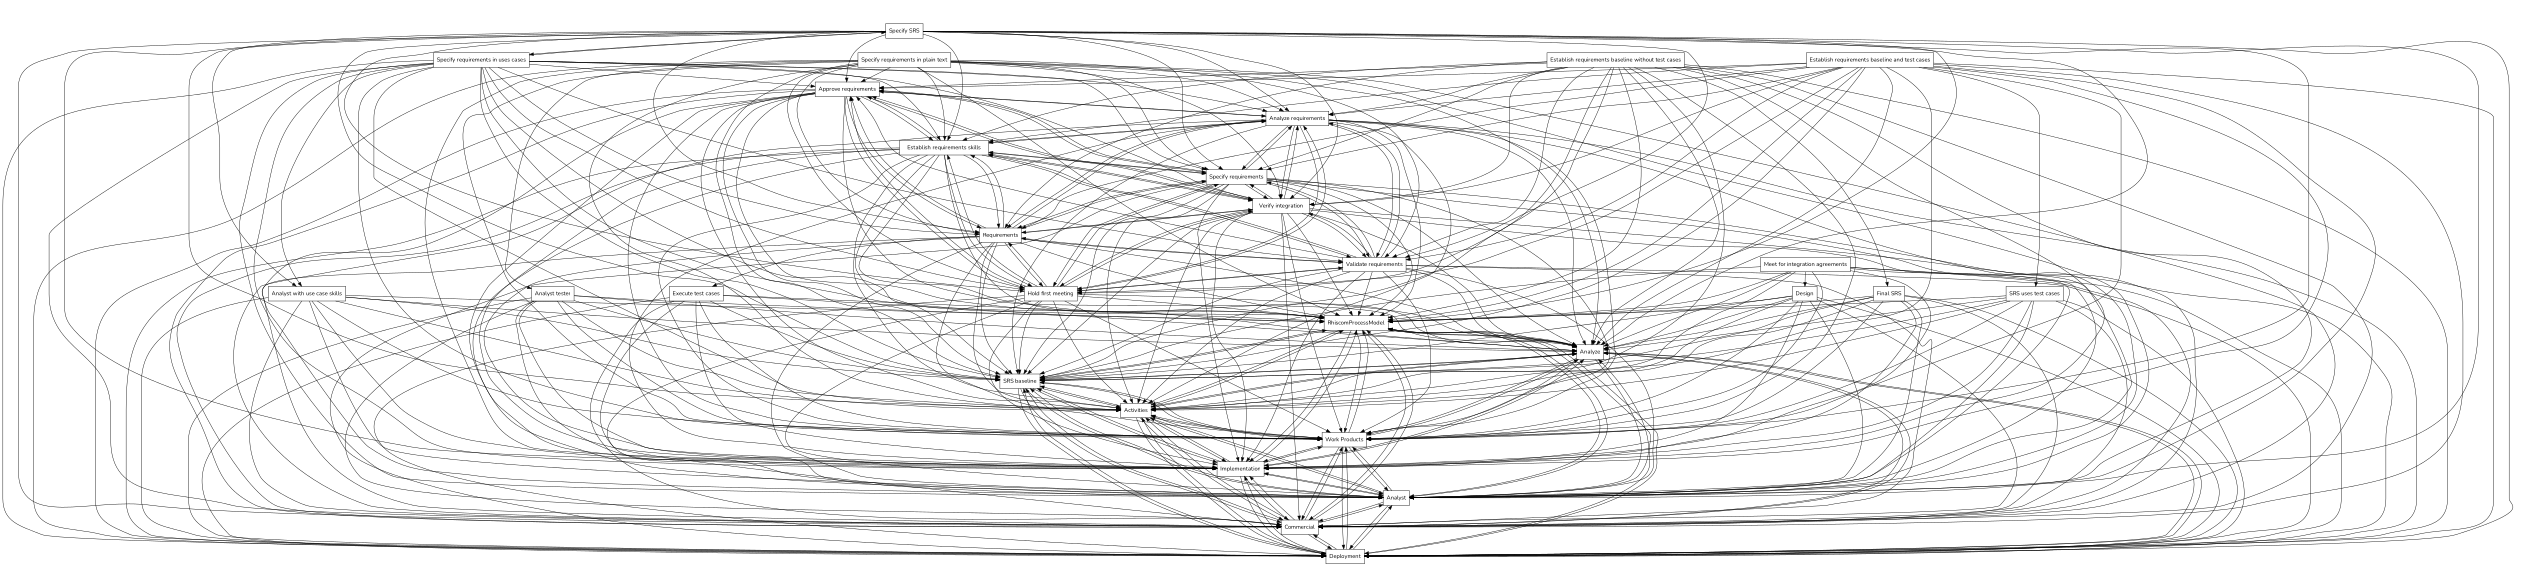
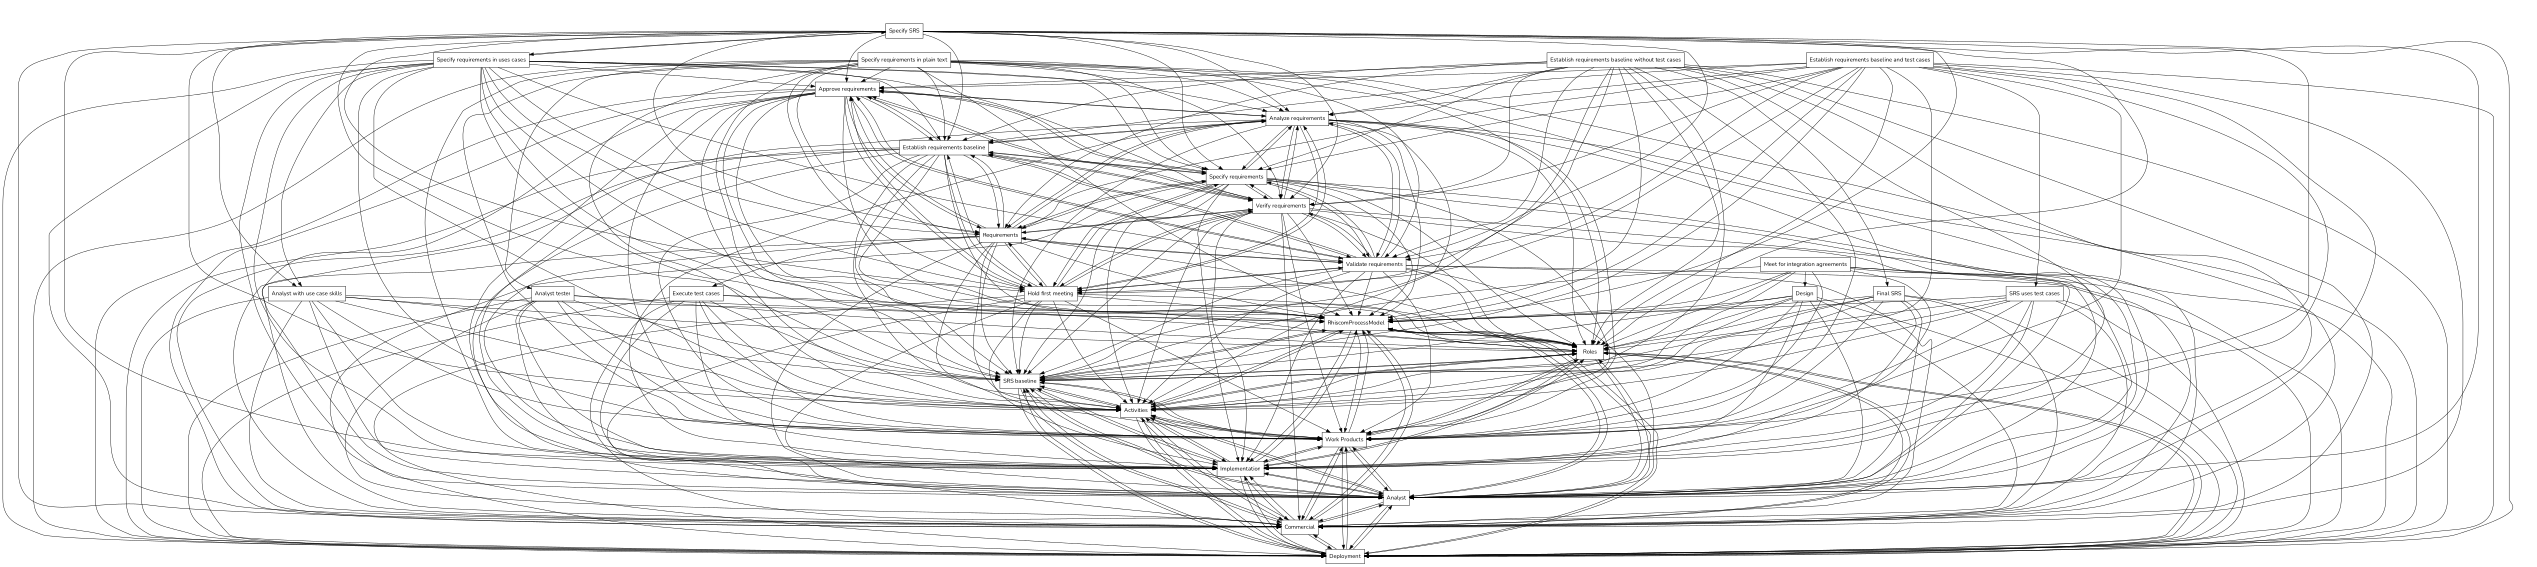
(944, 148) -> (944, 148)
none -> (1078, 206)
(1281, 206) -> (1281, 206)
(1590, 352) -> (1590, 352)
none -> (895, 397)
